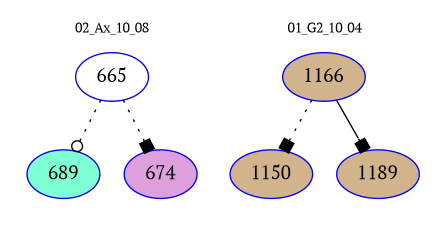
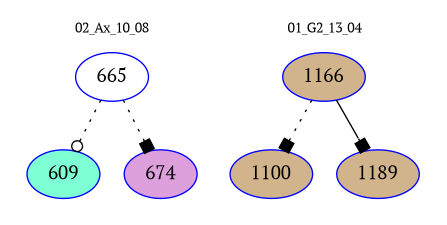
(325, 29) -> (325, 29)
(63, 174) -> (63, 174)
(271, 174) -> (271, 174)
